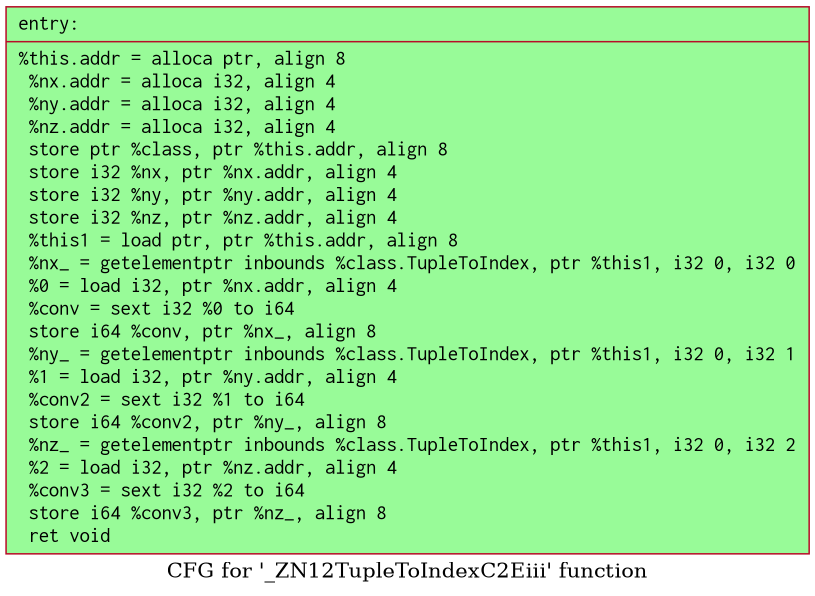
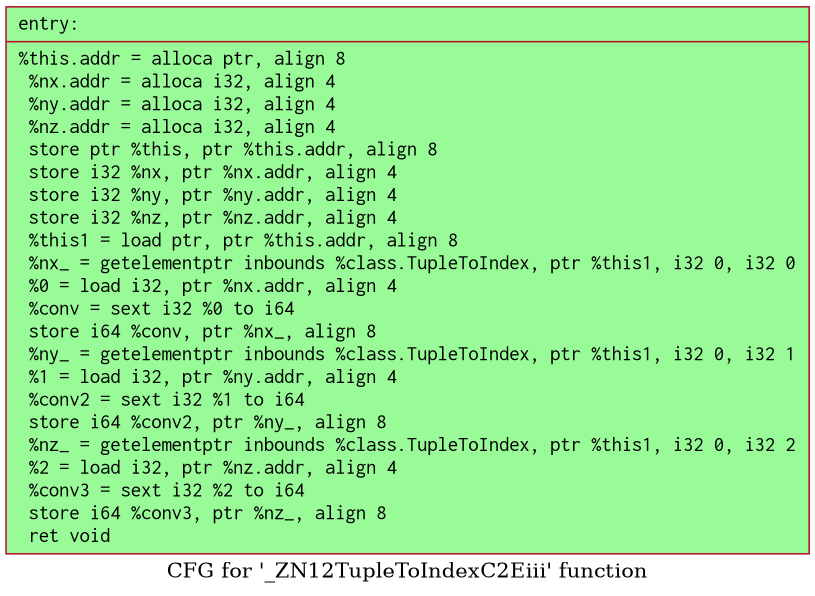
(233, 149) -> (228, 149)
